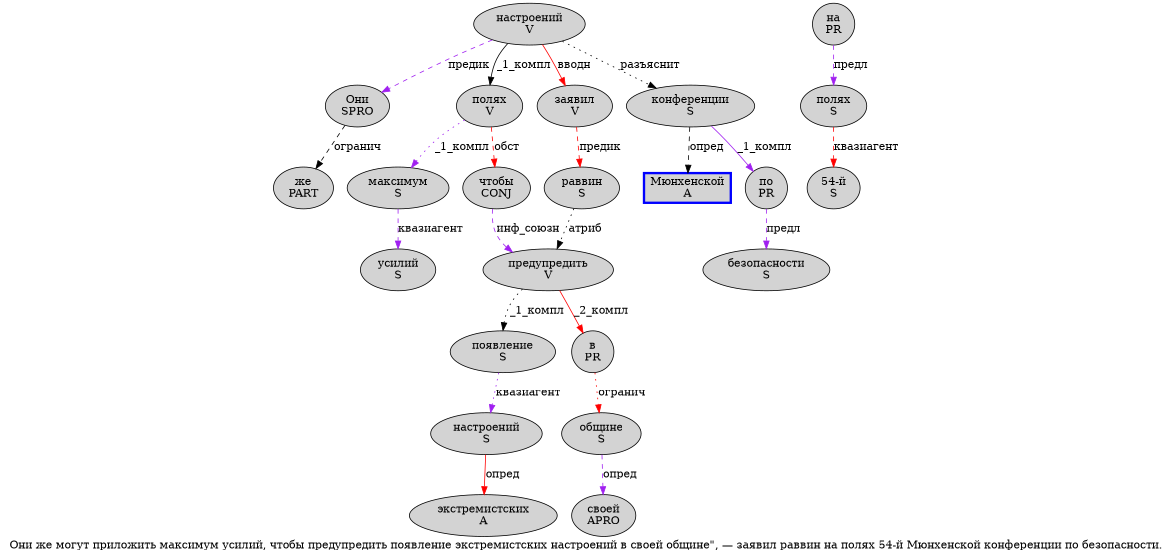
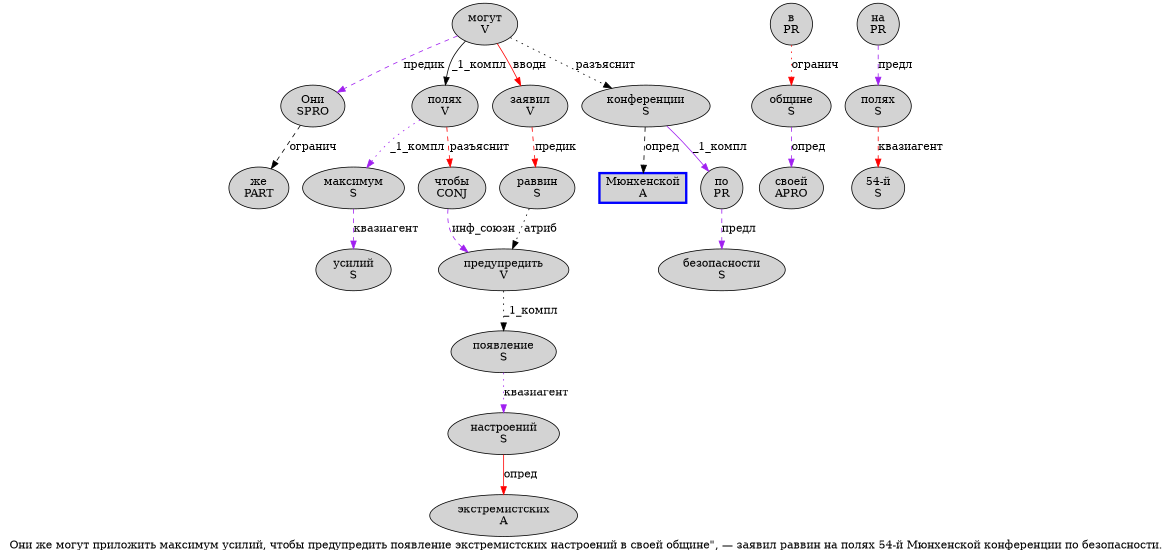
(529, 24) -> (485, 24)
(507, 147) -> (479, 147)
(570, 308) -> none
